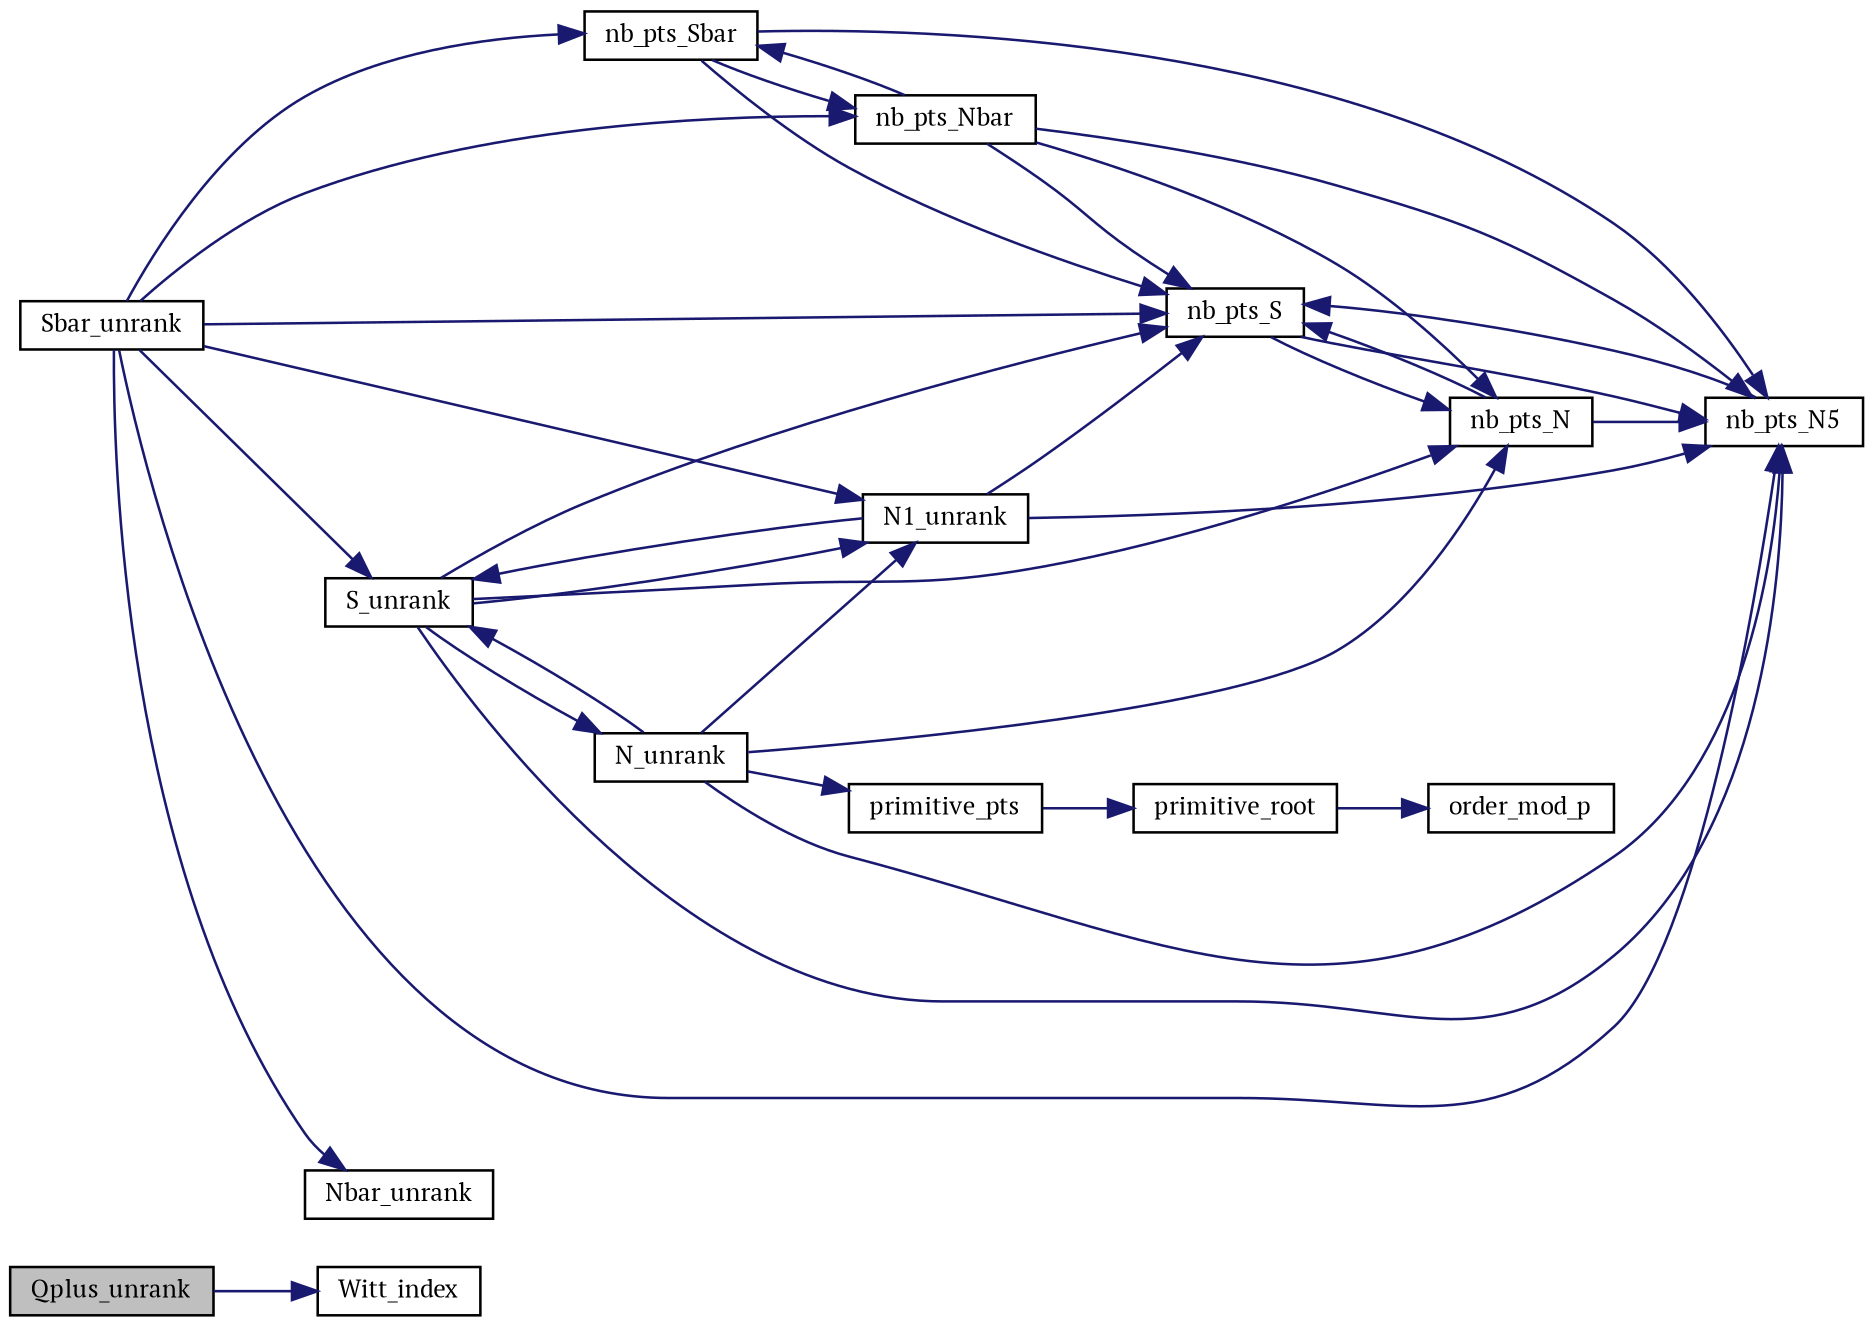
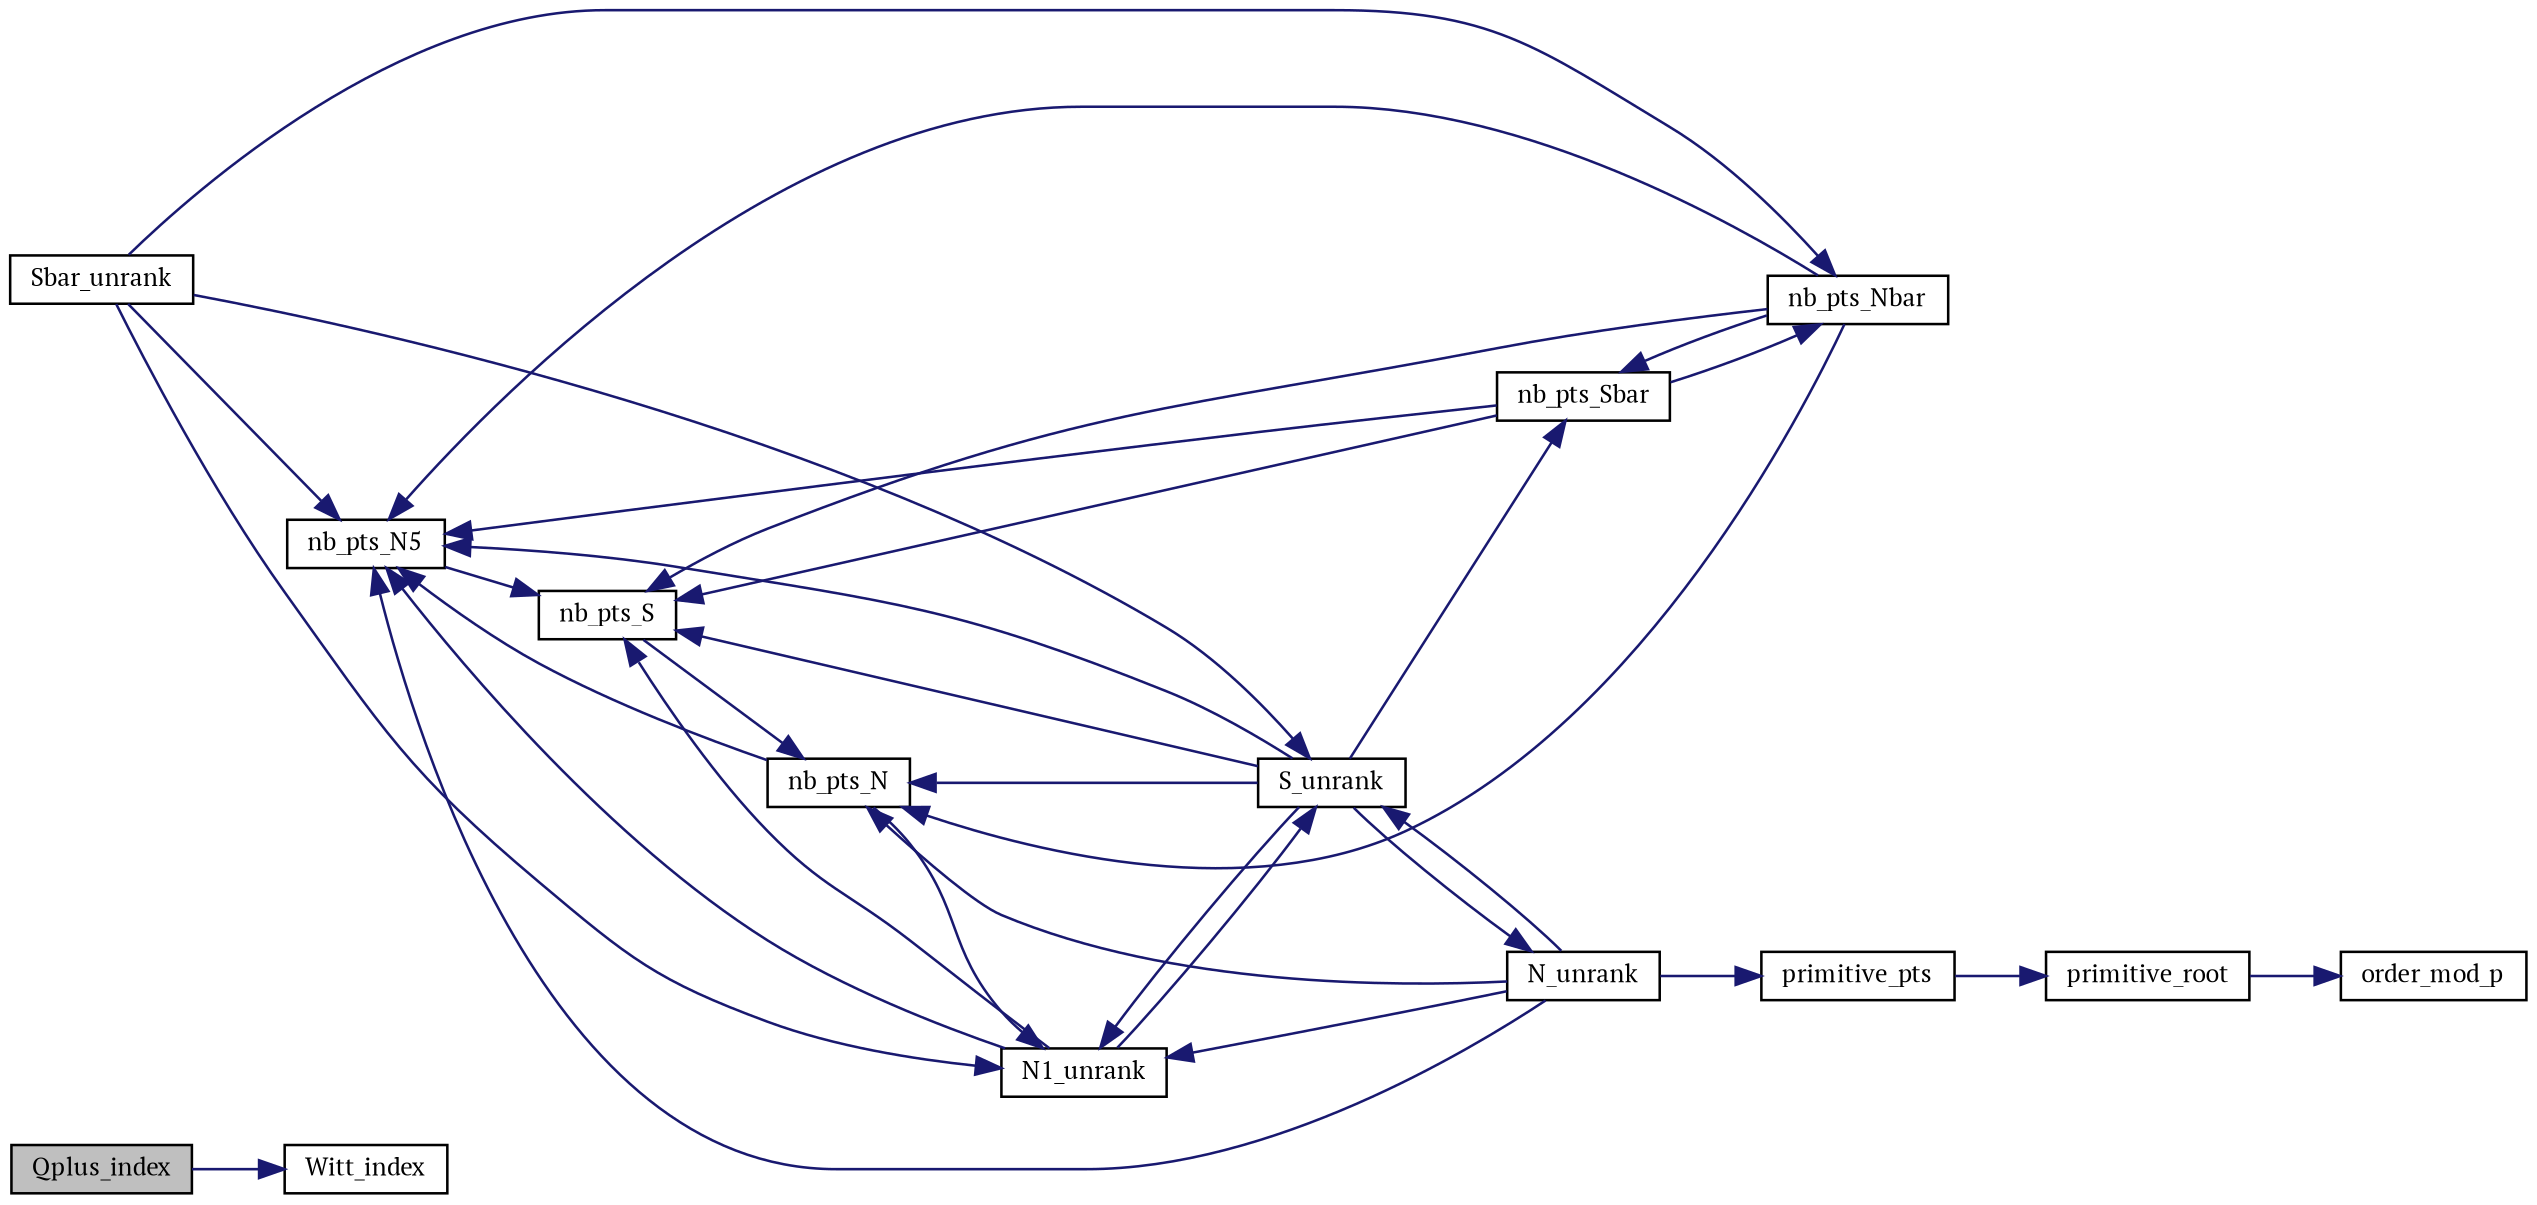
(300, 100) -> (1451, 600)
(672, 319) -> none
(1408, 362) -> (951, 918)
(1501, 374) -> none
(399, 1195) -> none
(112, 1291) -> (102, 1169)
